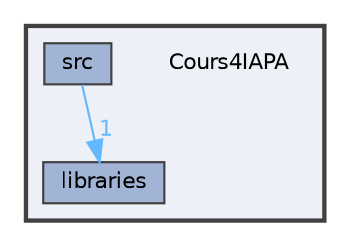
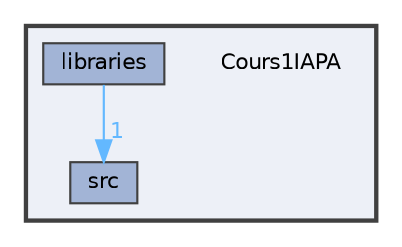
(229, 64) -> (281, 64)
(88, 113) -> (104, 113)
